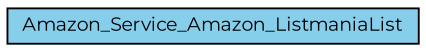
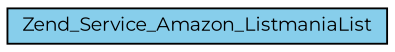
(213, 26) -> (197, 26)
